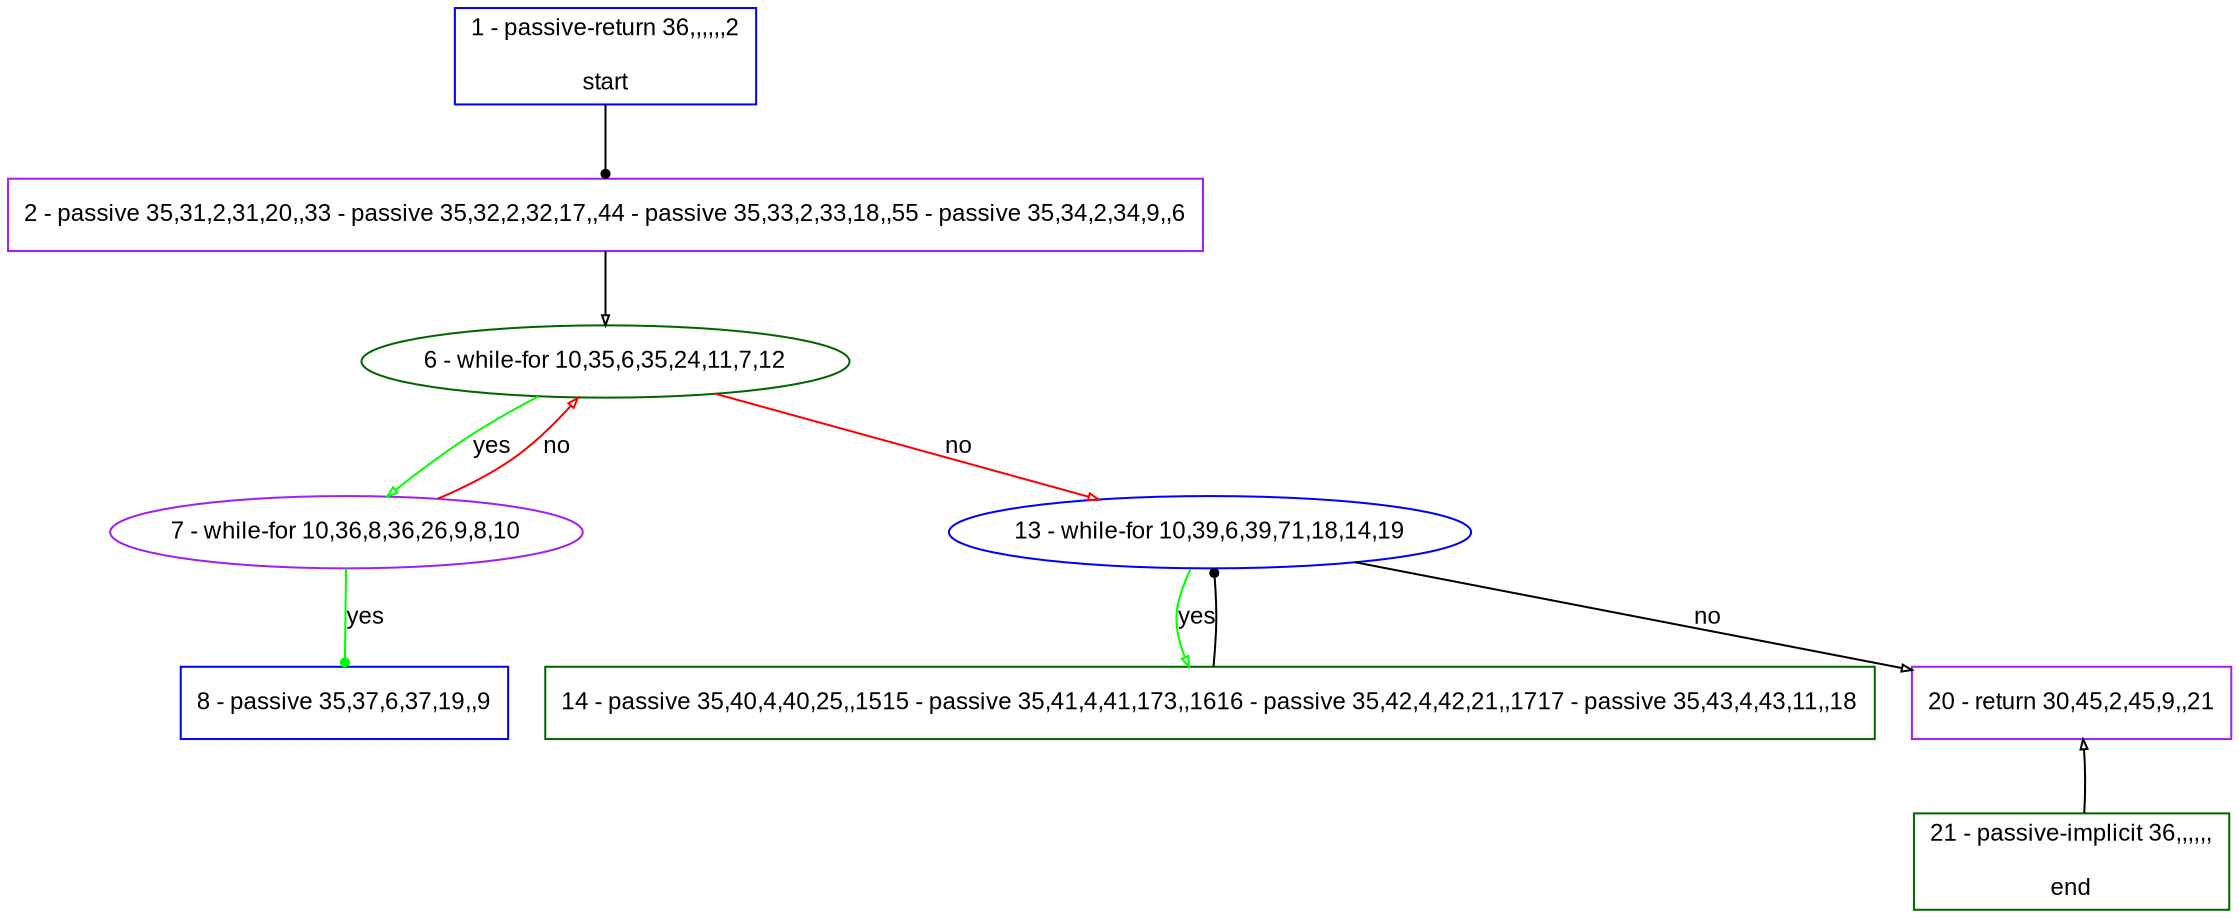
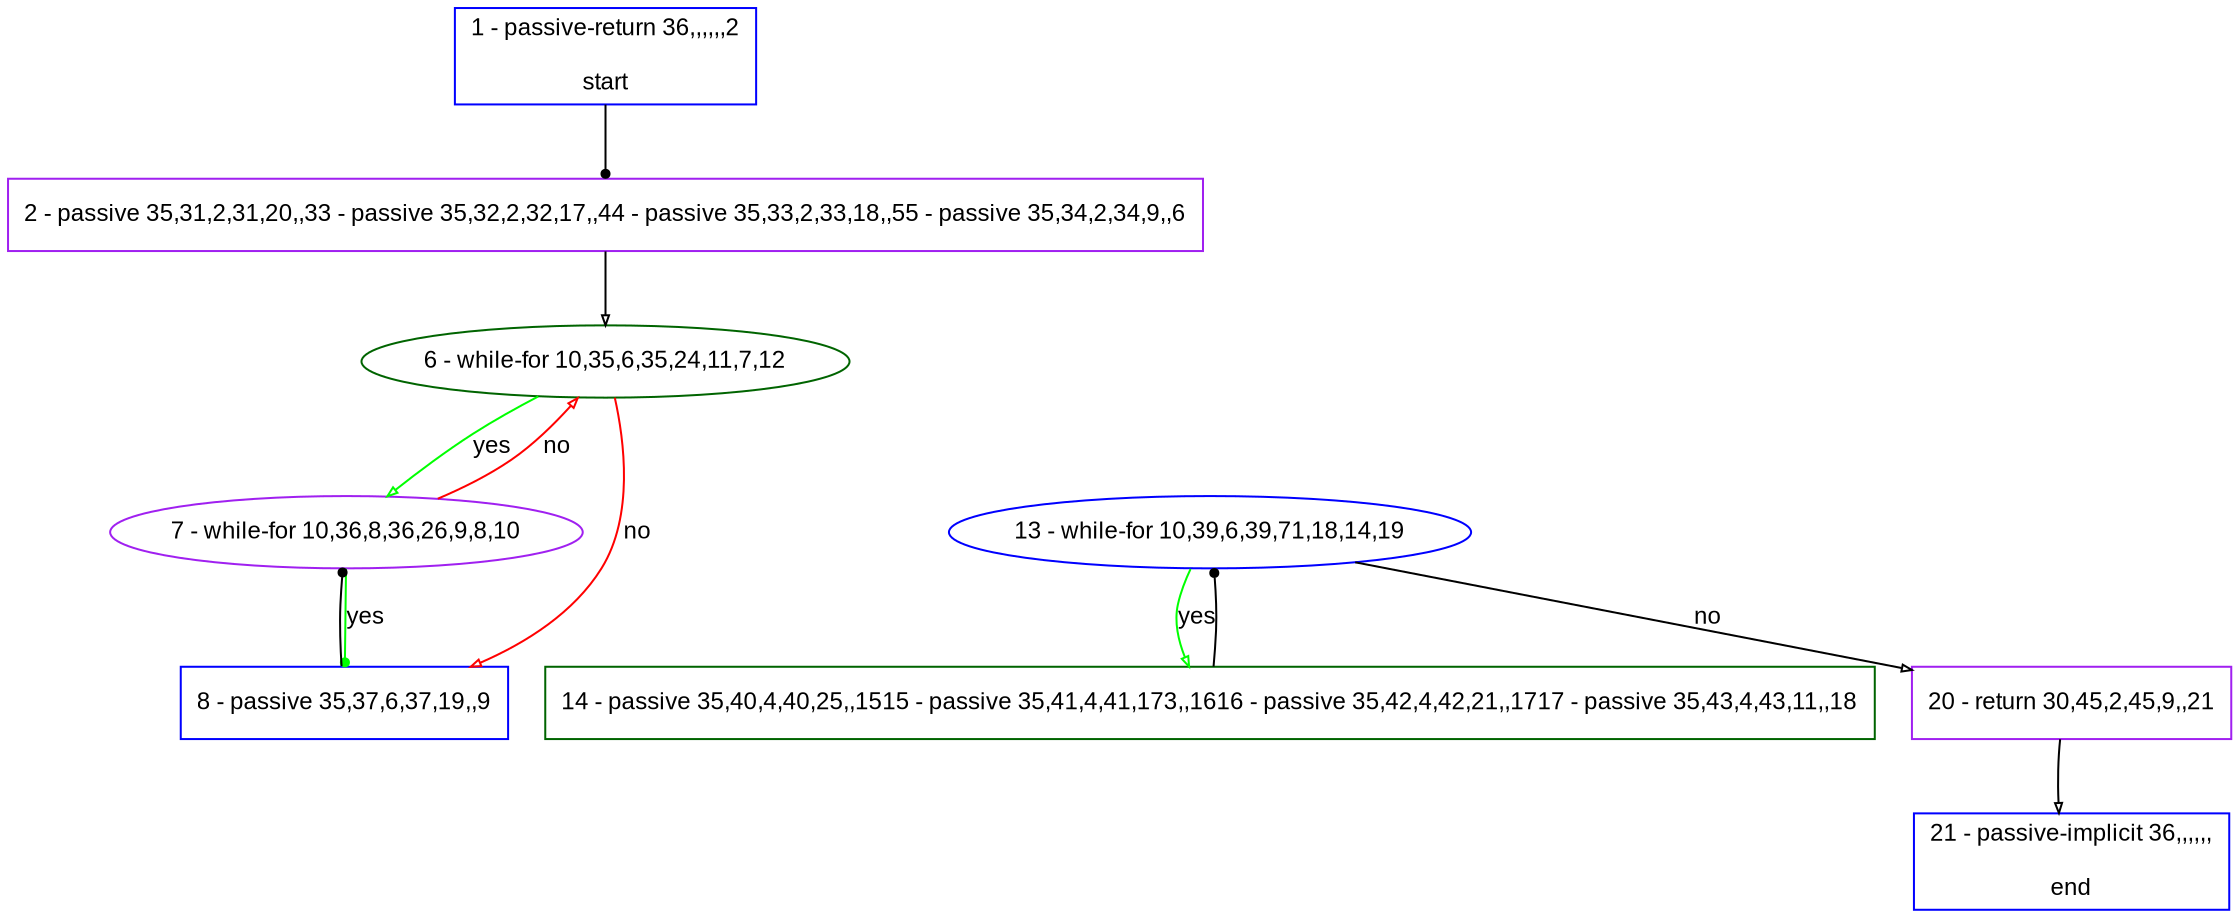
(902, 445) -> (606, 560)
none -> (340, 621)
(2085, 781) -> (2058, 771)
(2072, 862) -> (2072, 862)
